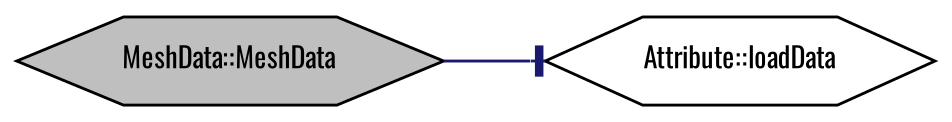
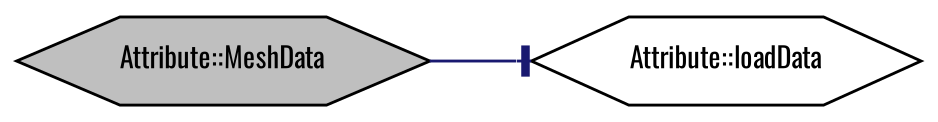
(230, 61) -> (223, 61)
